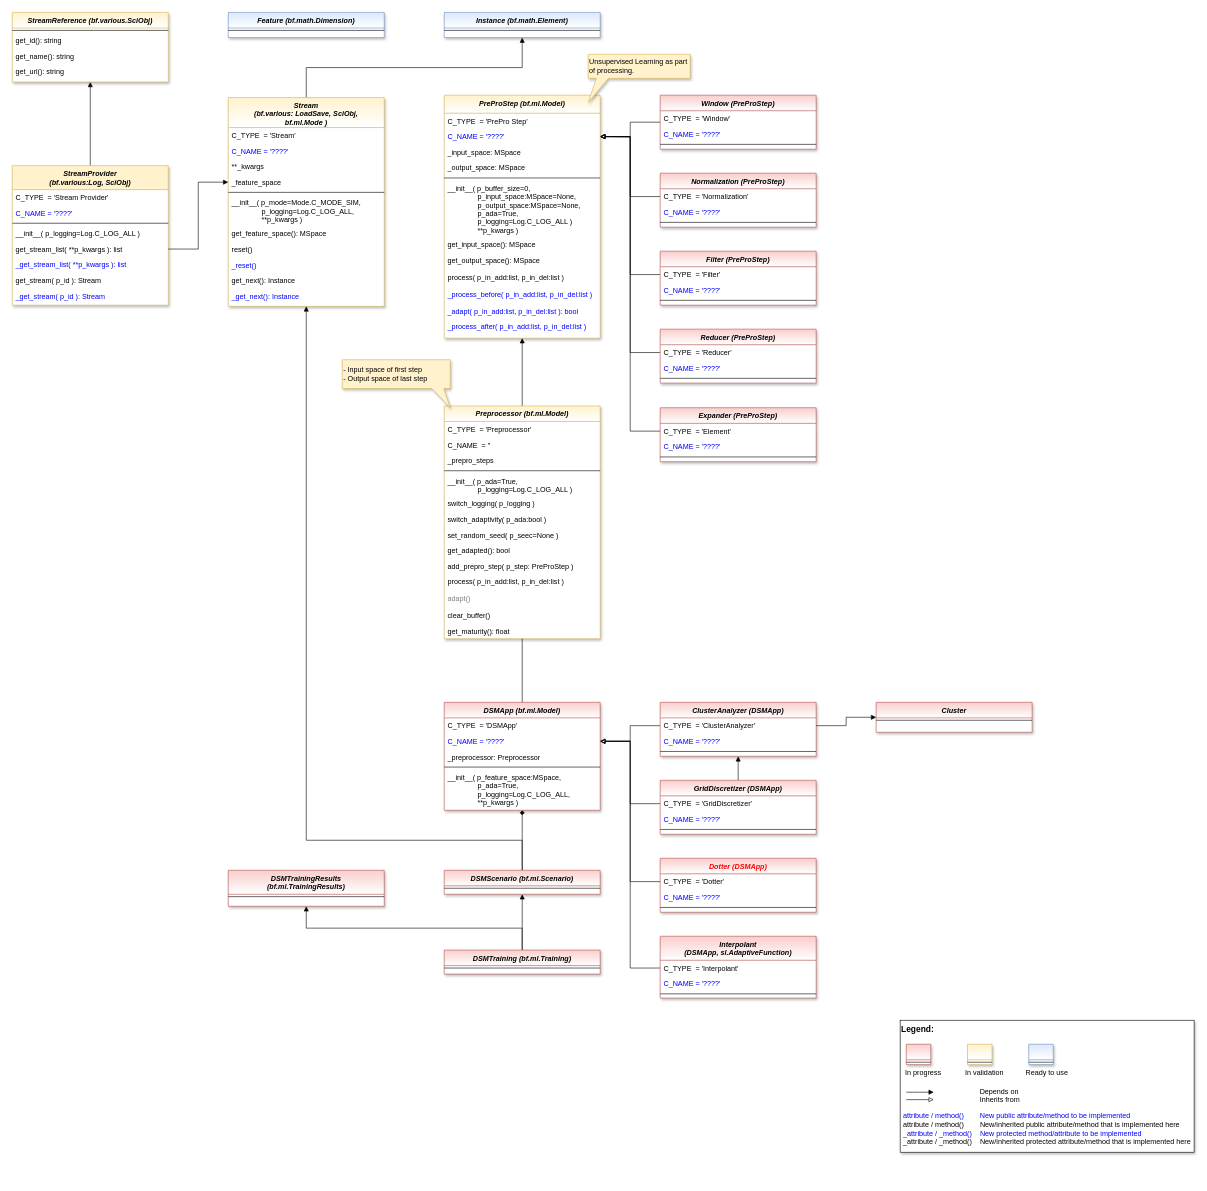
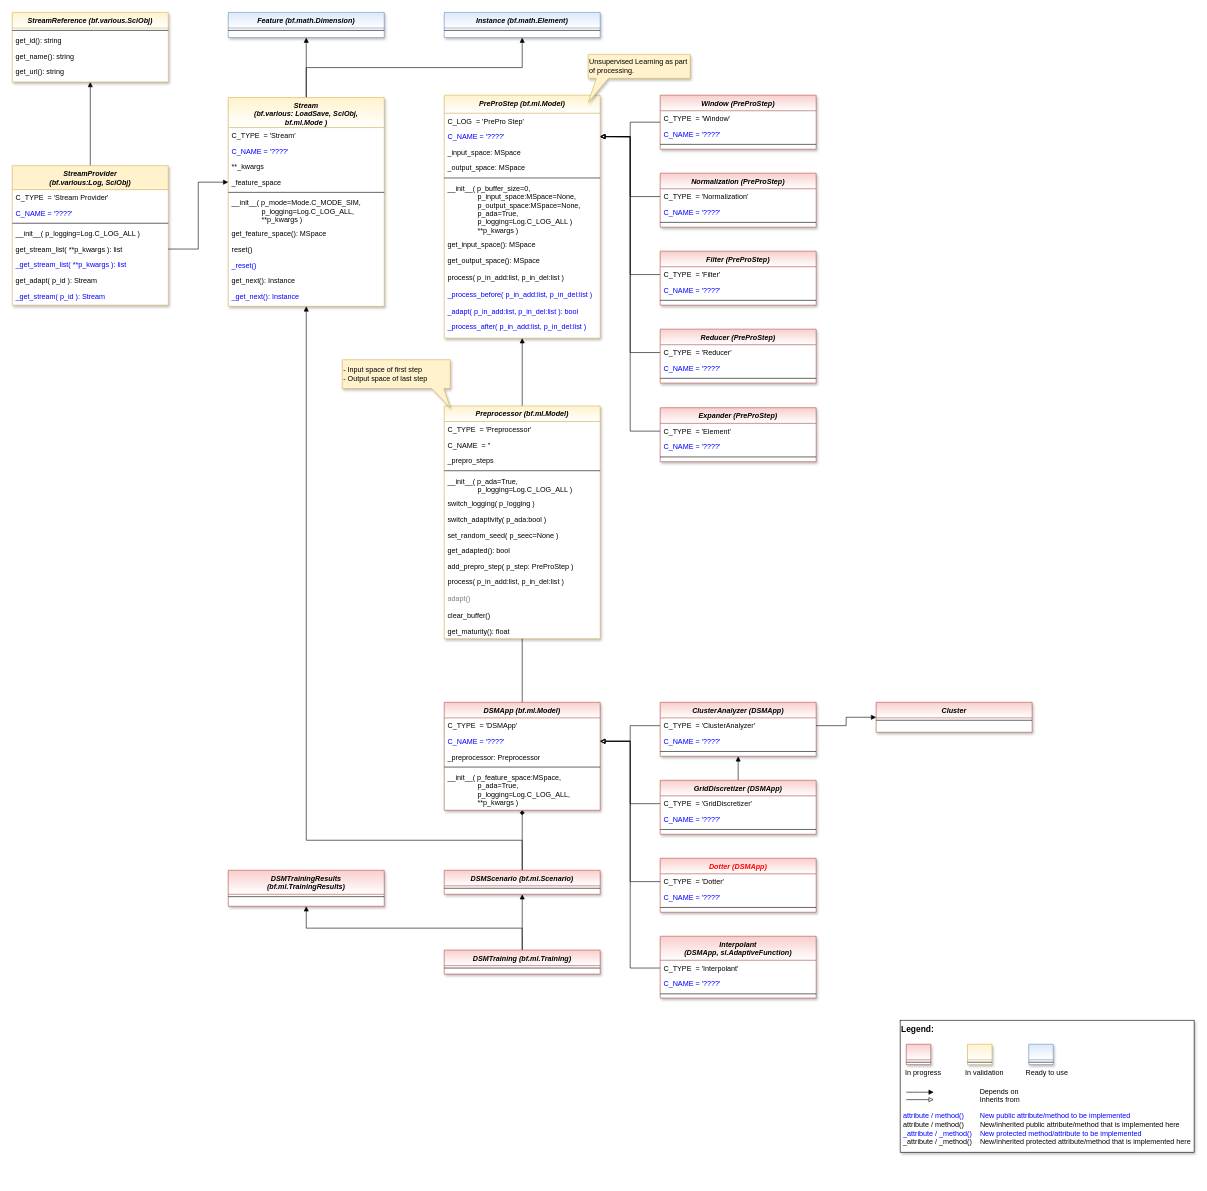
none -> (306, 43)
(489, 121) -> (487, 121)
(63, 281) -> (61, 281)
